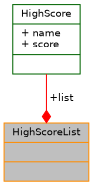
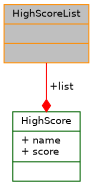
(46, 92) -> (46, 81)
